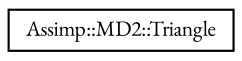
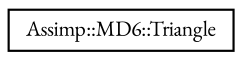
(121, 30) -> (121, 30)
